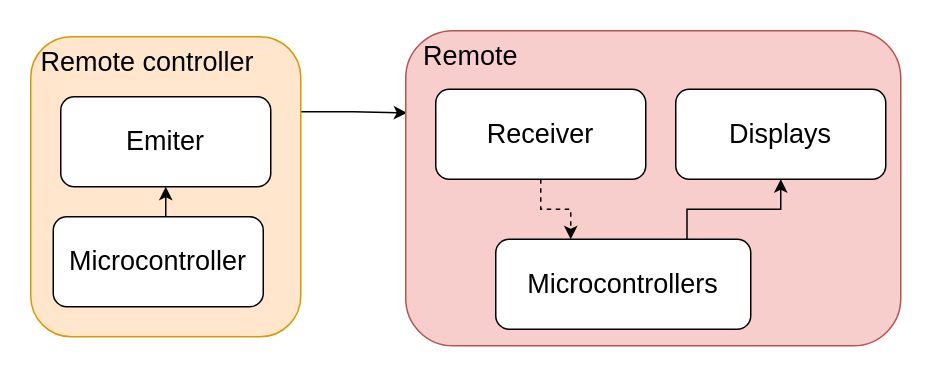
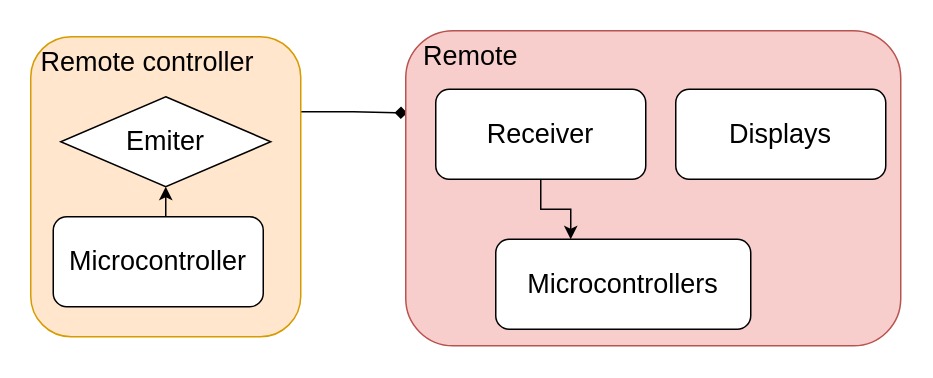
(395, 113) -> (394, 113)
(166, 142) -> (166, 142)
(552, 209) -> (552, 209)
(728, 209) -> none
